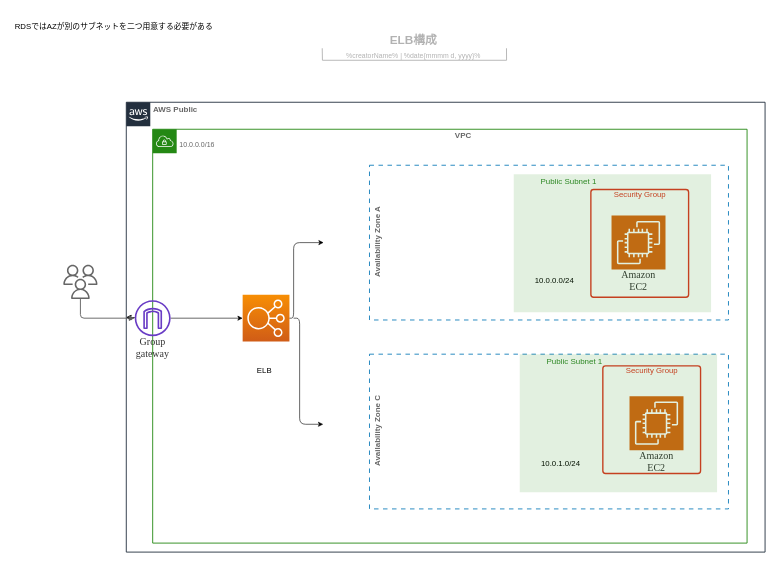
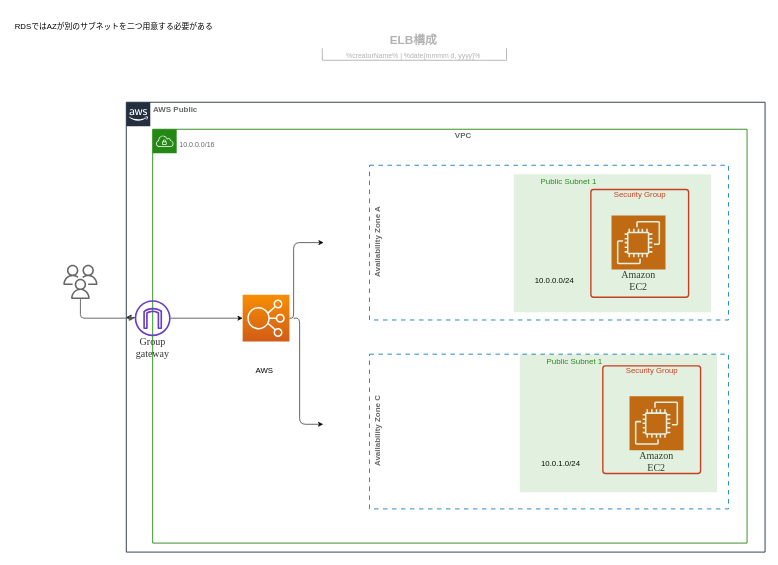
(265, 371) -> (265, 371)
